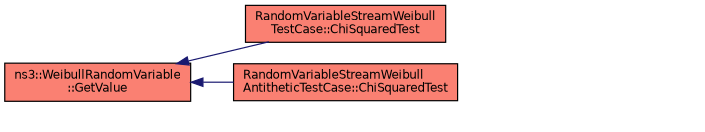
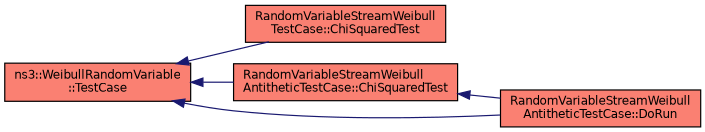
(98, 82) -> (98, 82)
none -> (601, 108)
